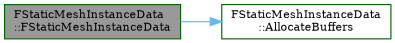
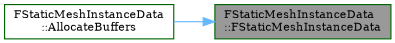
(195, 22) -> (189, 22)
